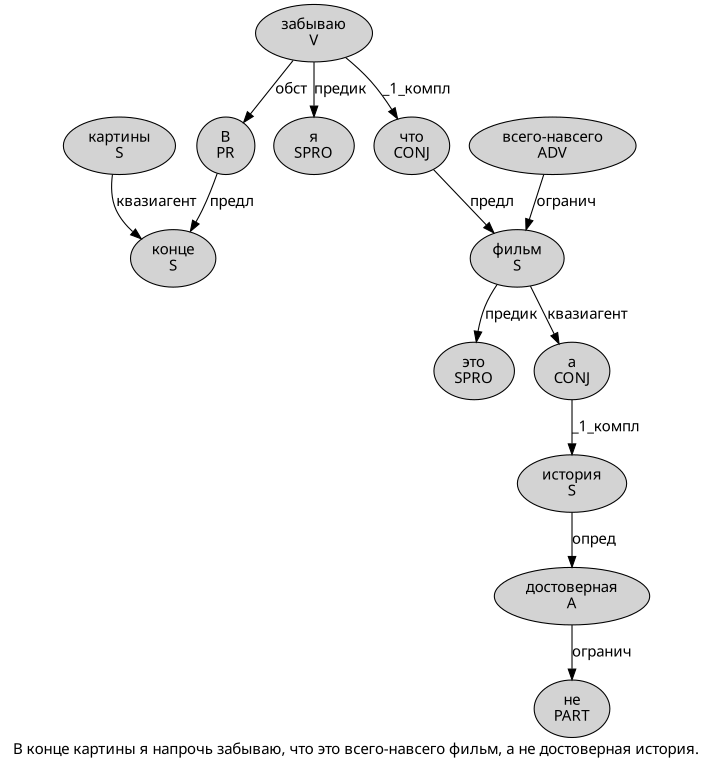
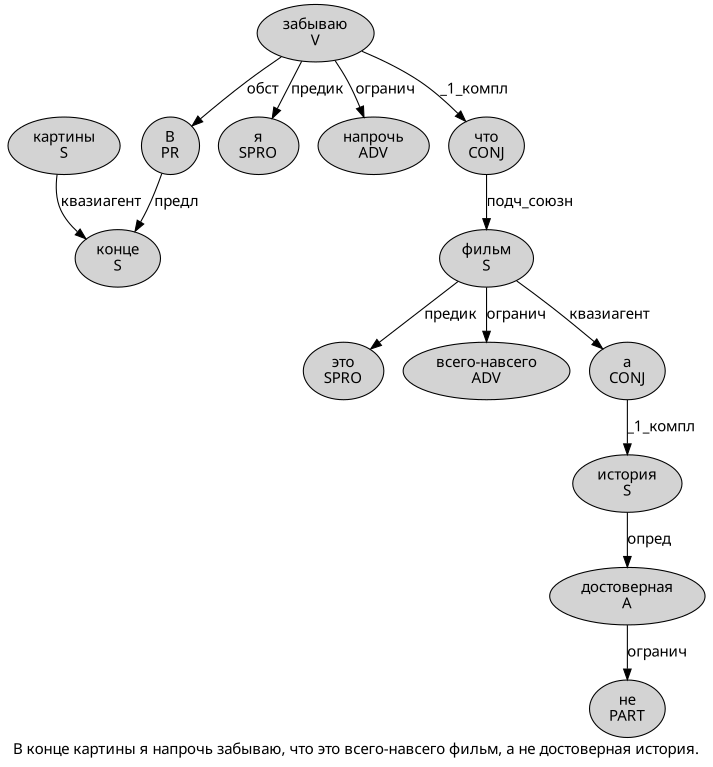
none -> (374, 146)
(537, 197) -> (487, 309)
(492, 202) -> (530, 202)
